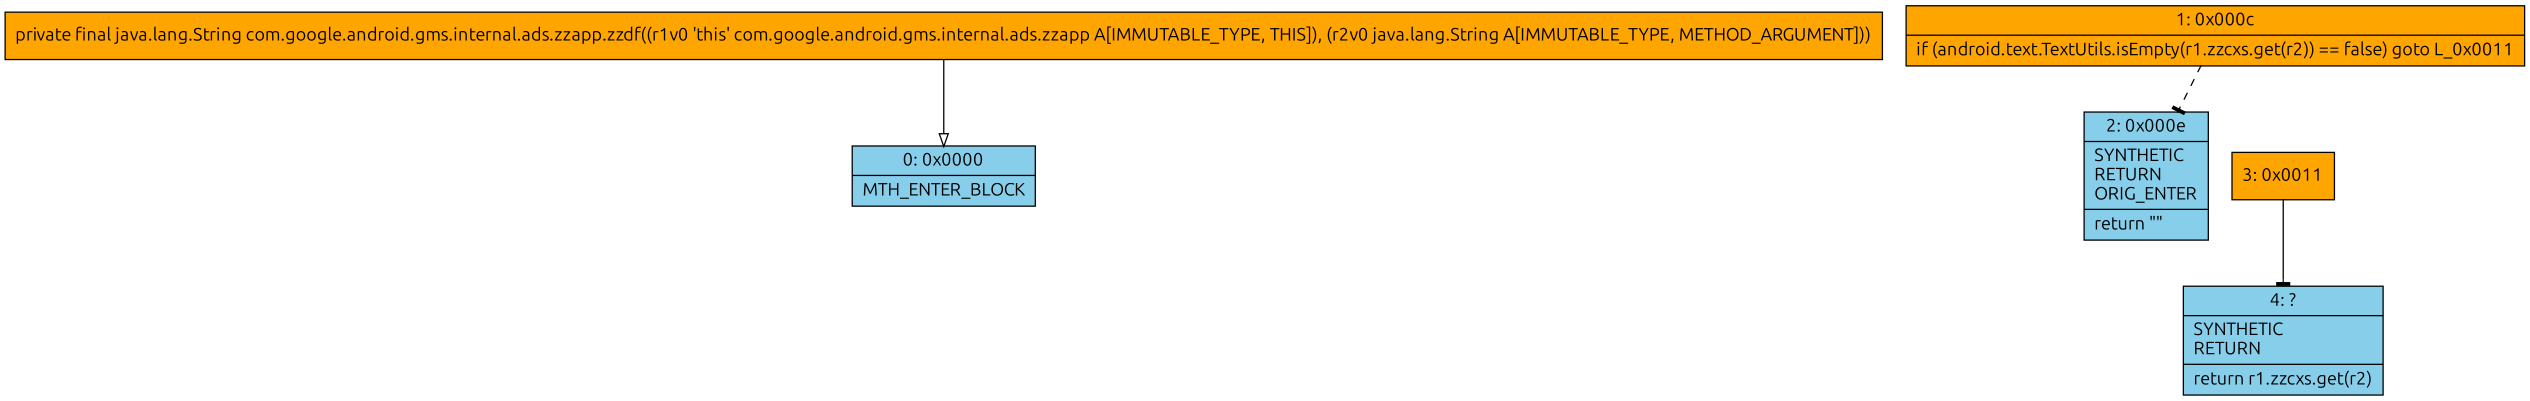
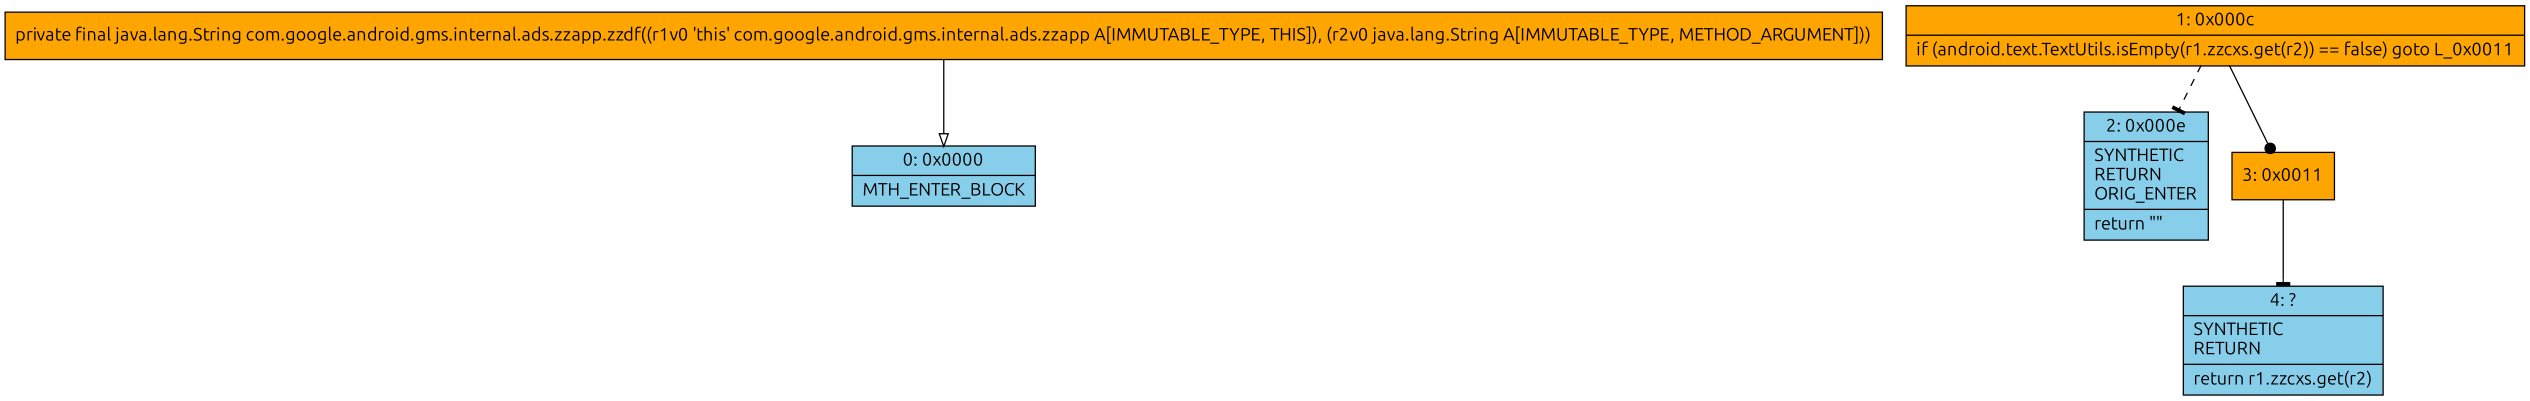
none -> (2249, 104)
